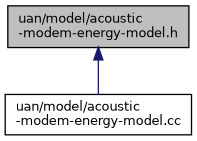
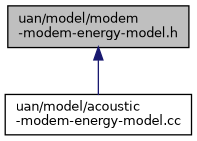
(98, 27) -> (98, 27)
